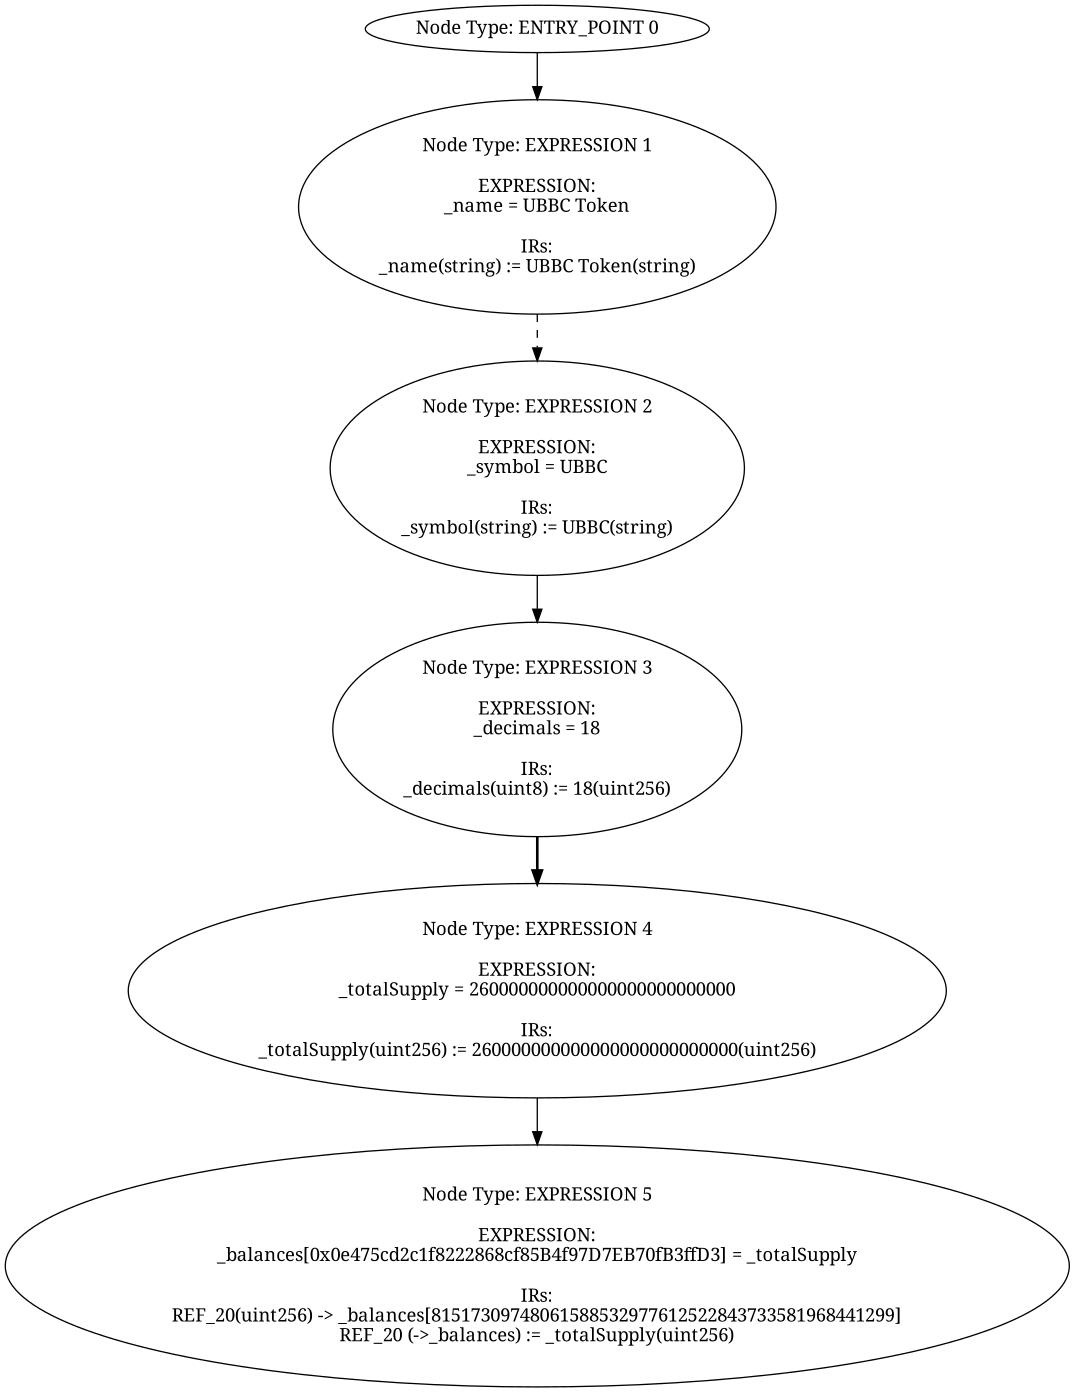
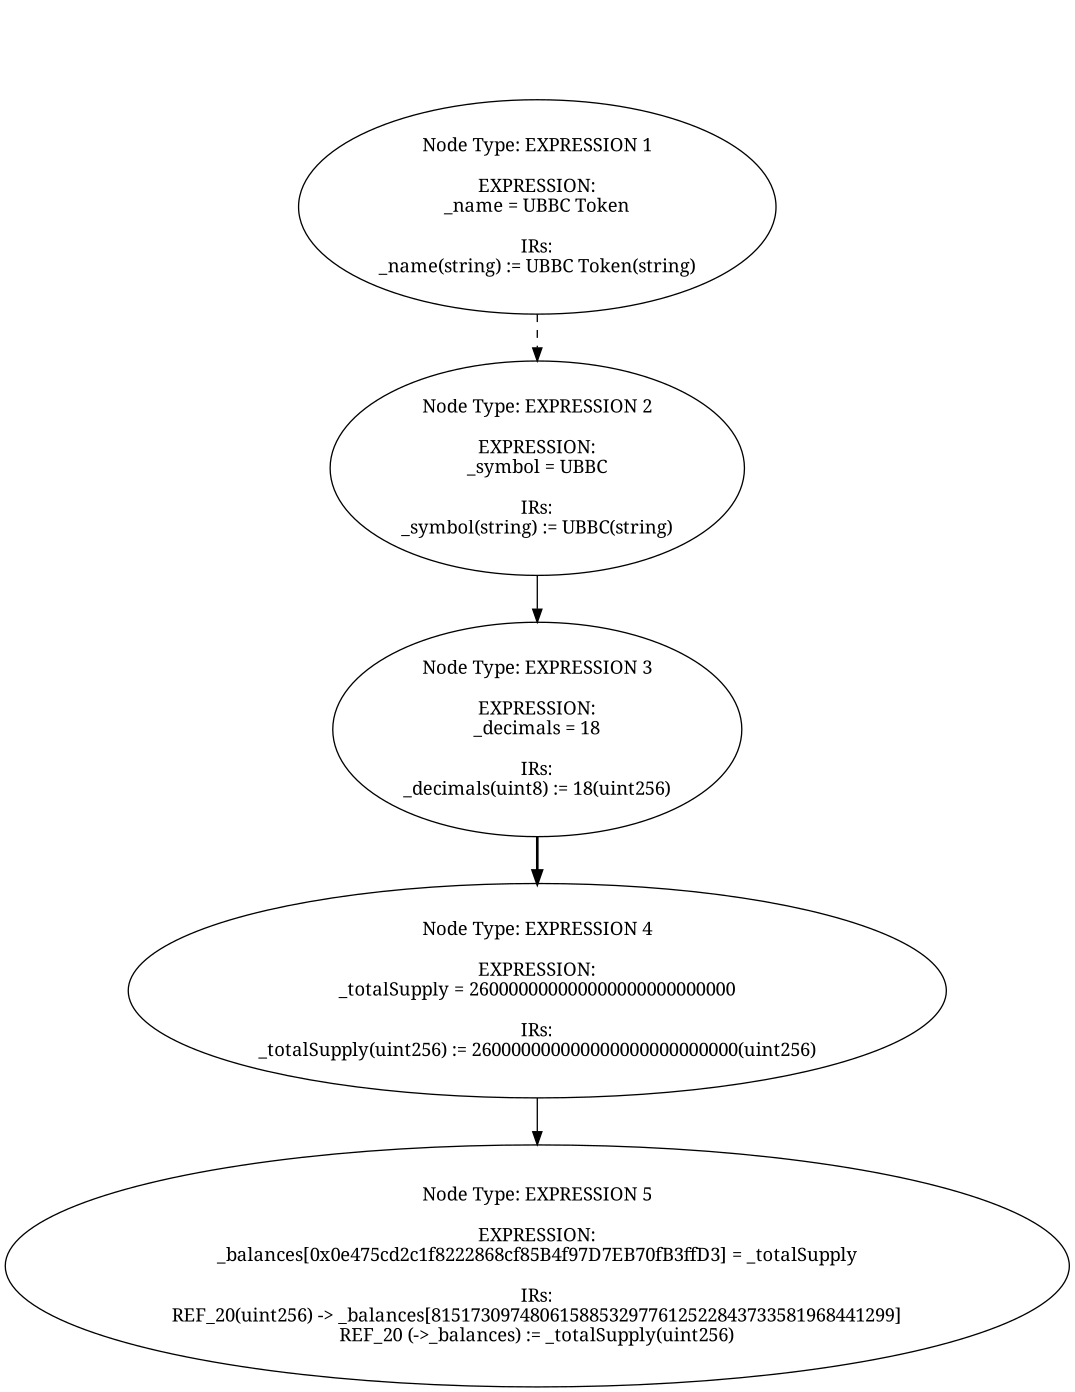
(537, 29) -> none
